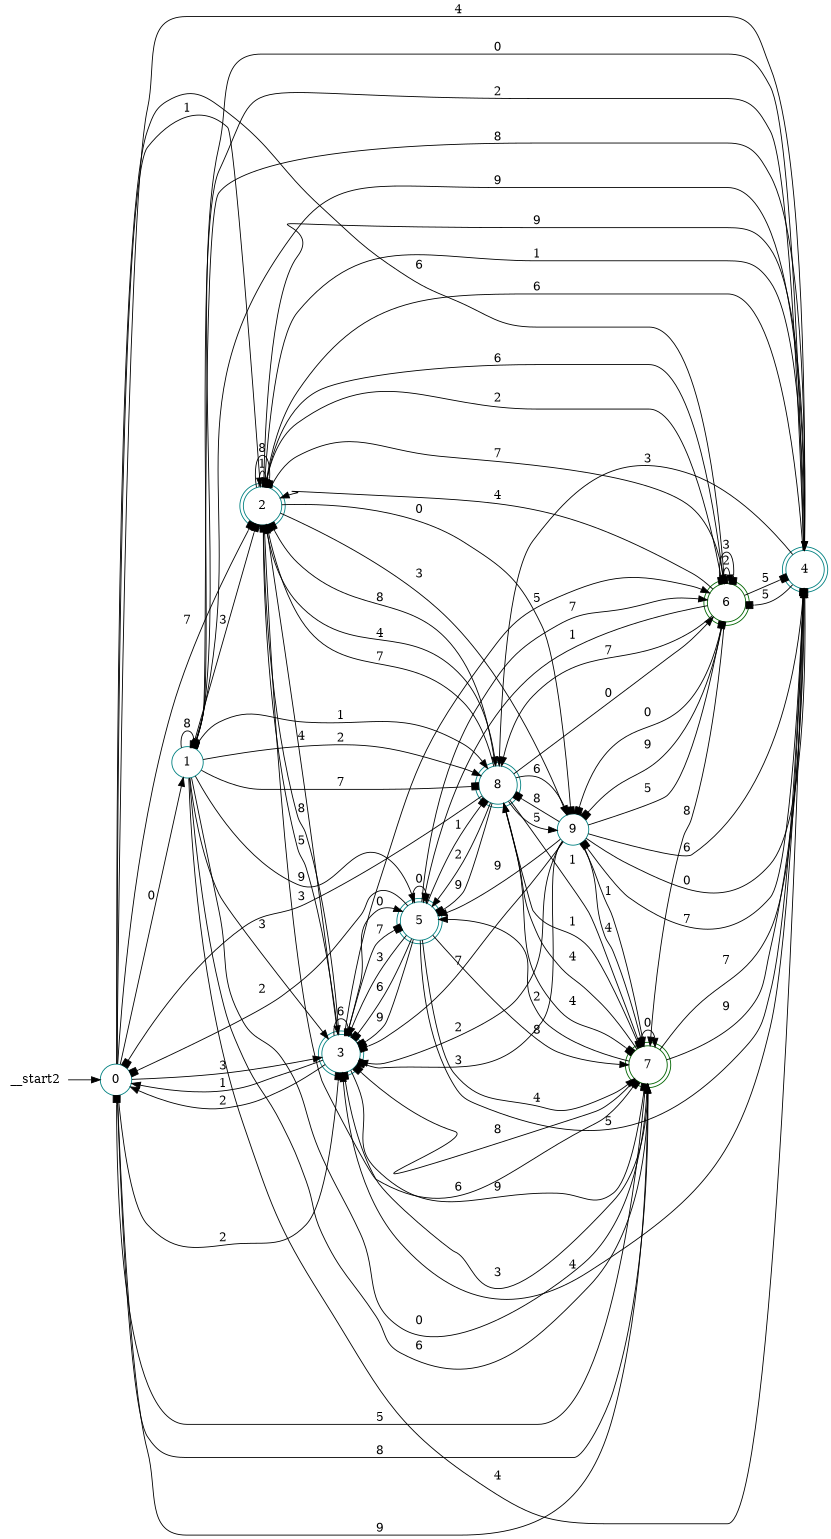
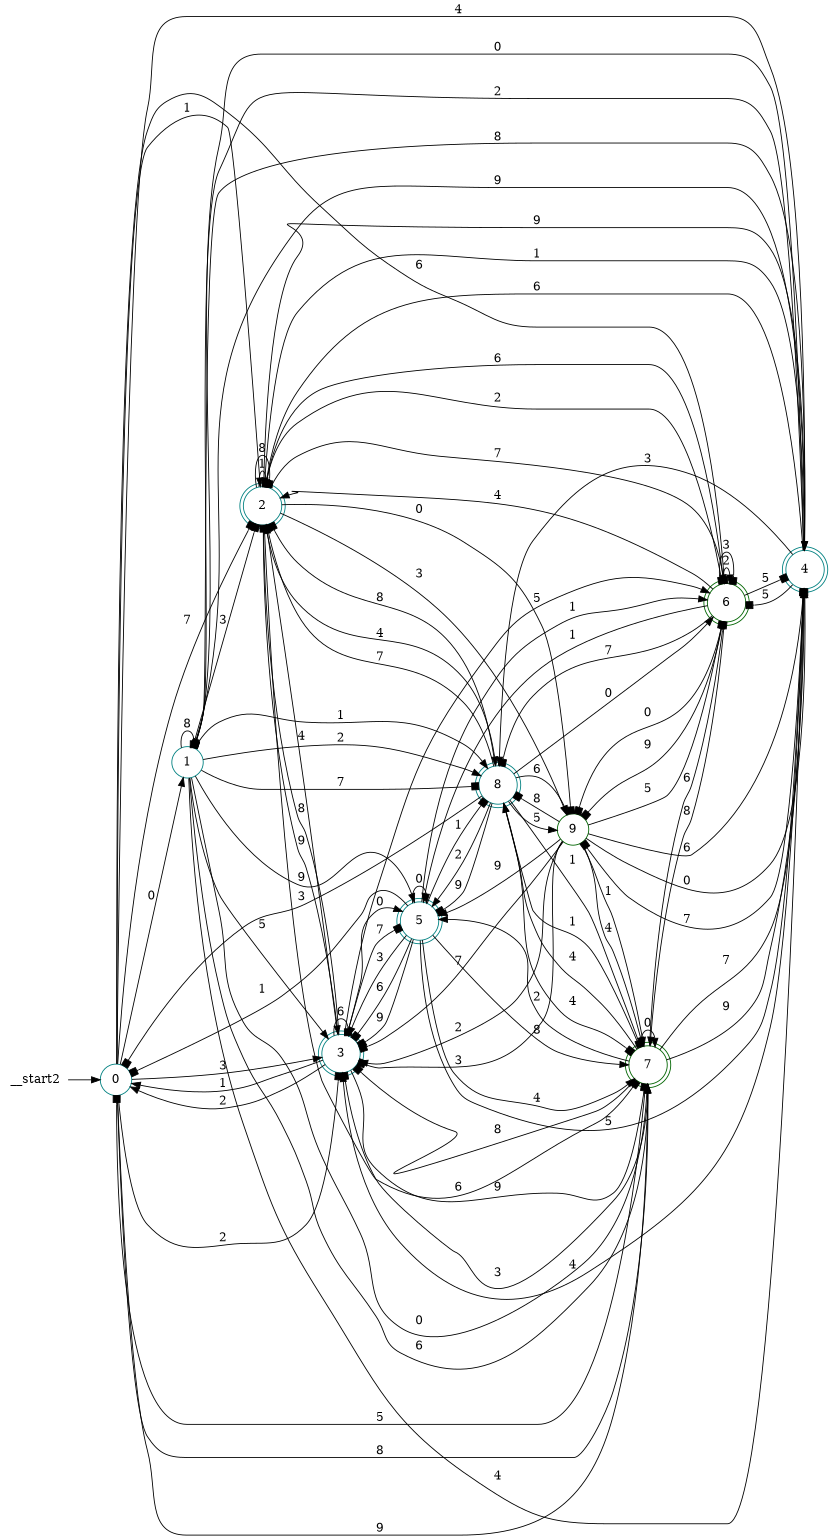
(573, 608) -> (573, 608)
(588, 662) -> (588, 662)
(573, 829) -> (573, 829)
none -> (675, 836)
(302, 841) -> (302, 841)
(263, 925) -> (263, 925)
(263, 990) -> (263, 990)
